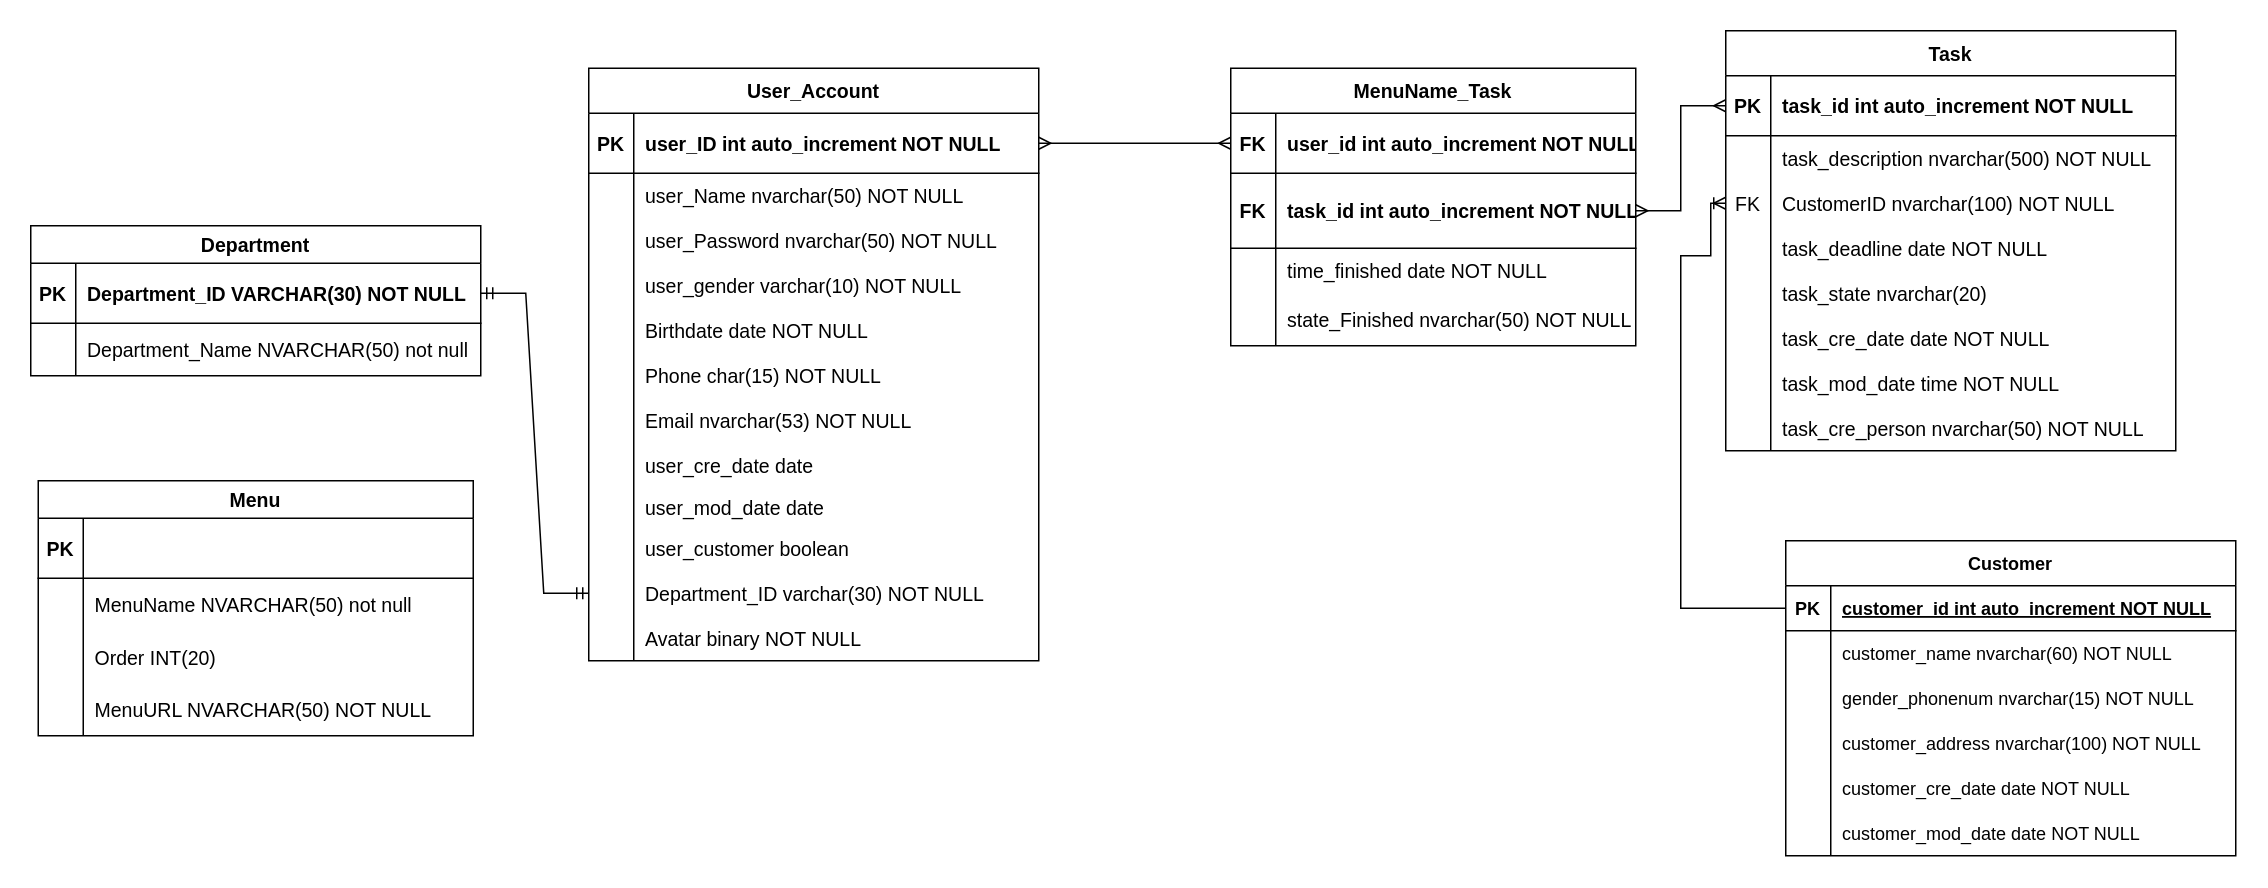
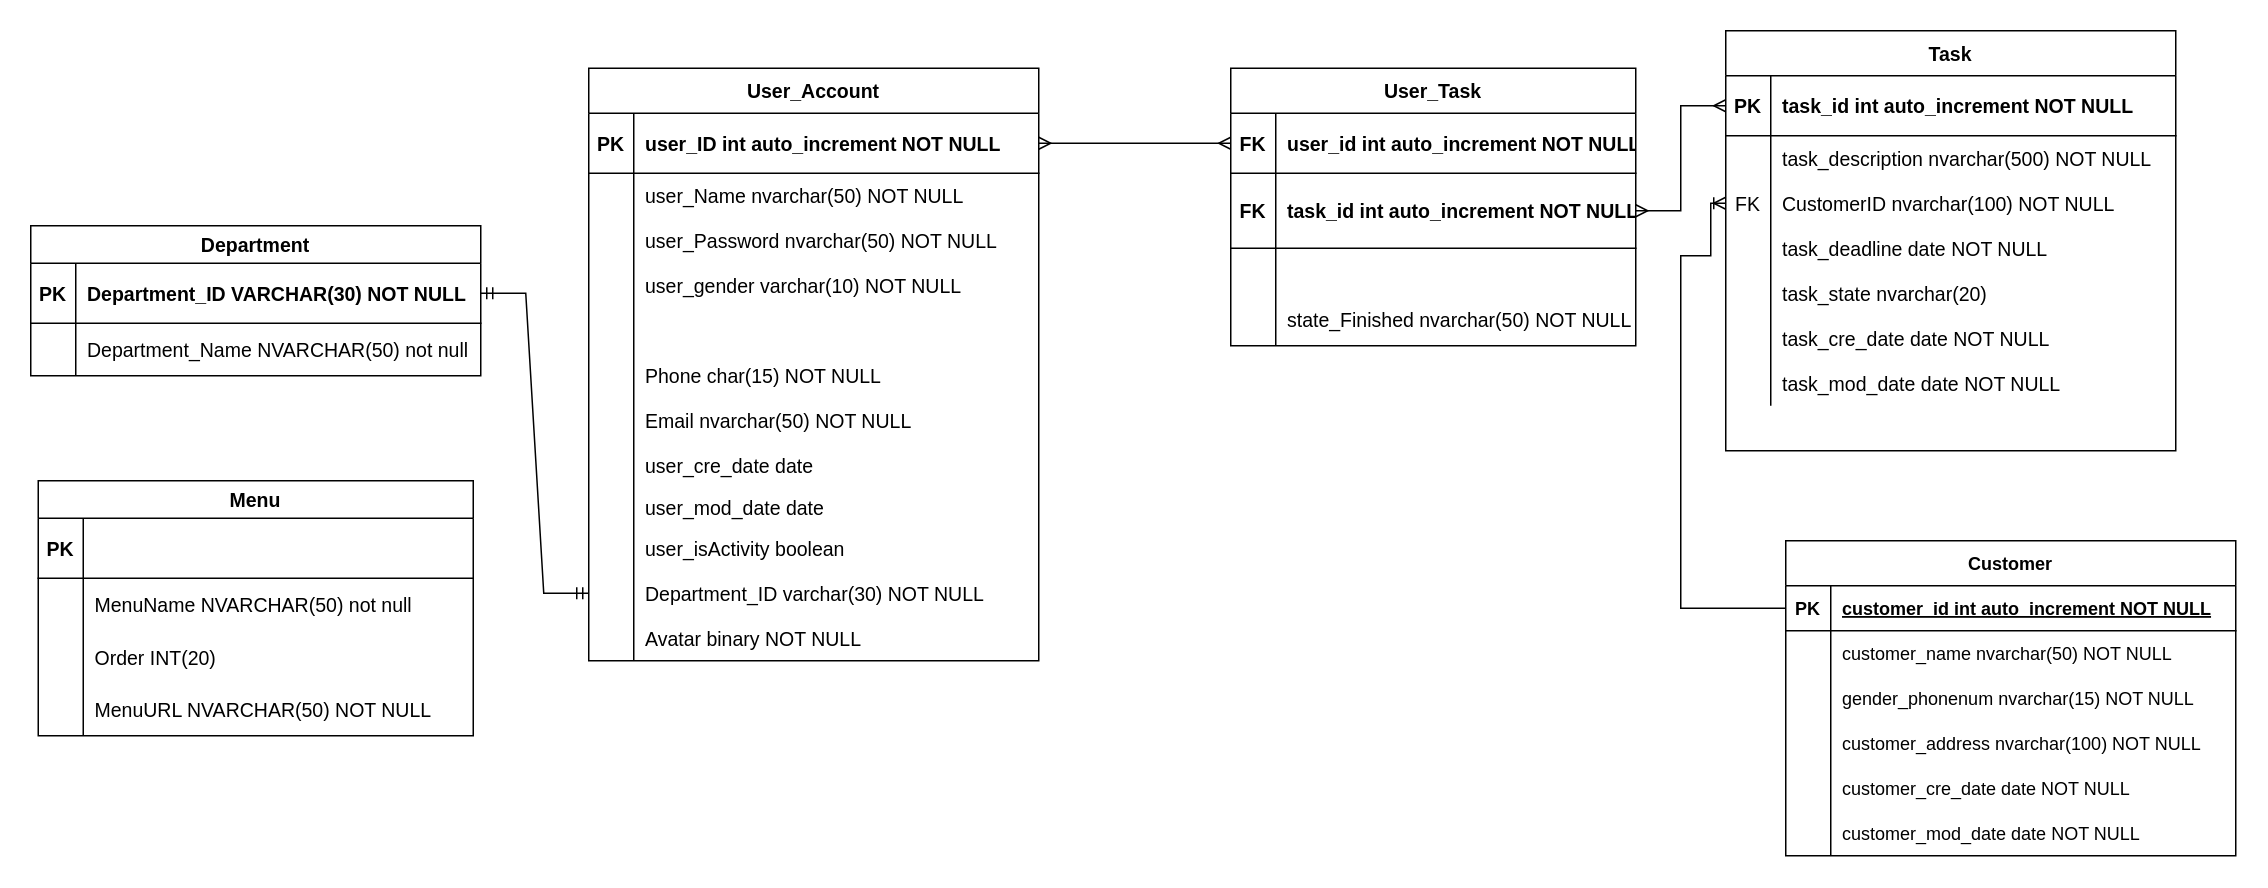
(1433, 92) -> (1433, 92)
(1456, 271) -> none
(836, 331) -> none
(1919, 384) -> (1922, 384)
(780, 422) -> (780, 422)
(1973, 428) -> none
(755, 549) -> (758, 549)
(2011, 654) -> (2011, 654)
